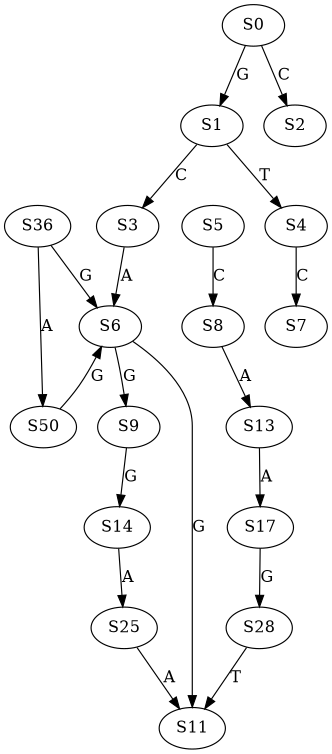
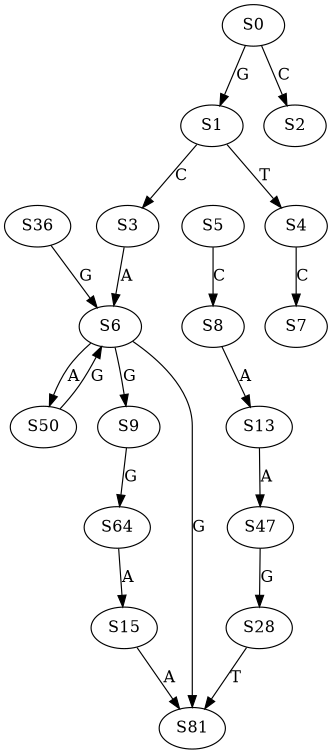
(40, 321) -> (69, 367)
(117, 527) -> (117, 527)
(260, 527) -> (260, 527)
(124, 628) -> (124, 628)
(192, 728) -> (192, 728)
